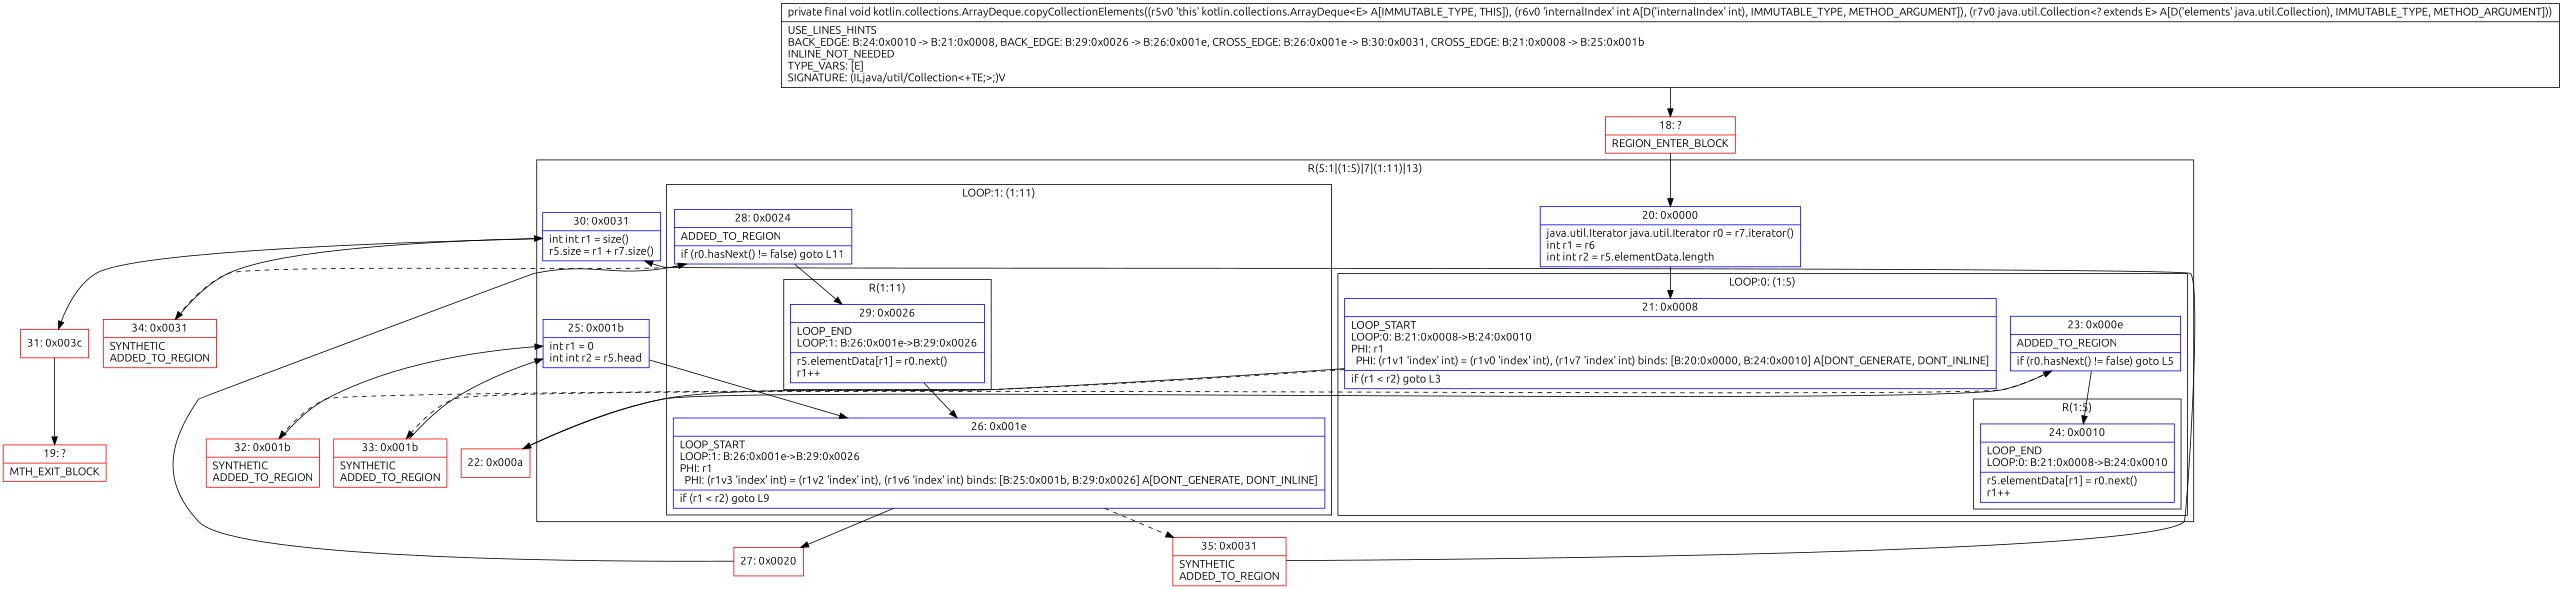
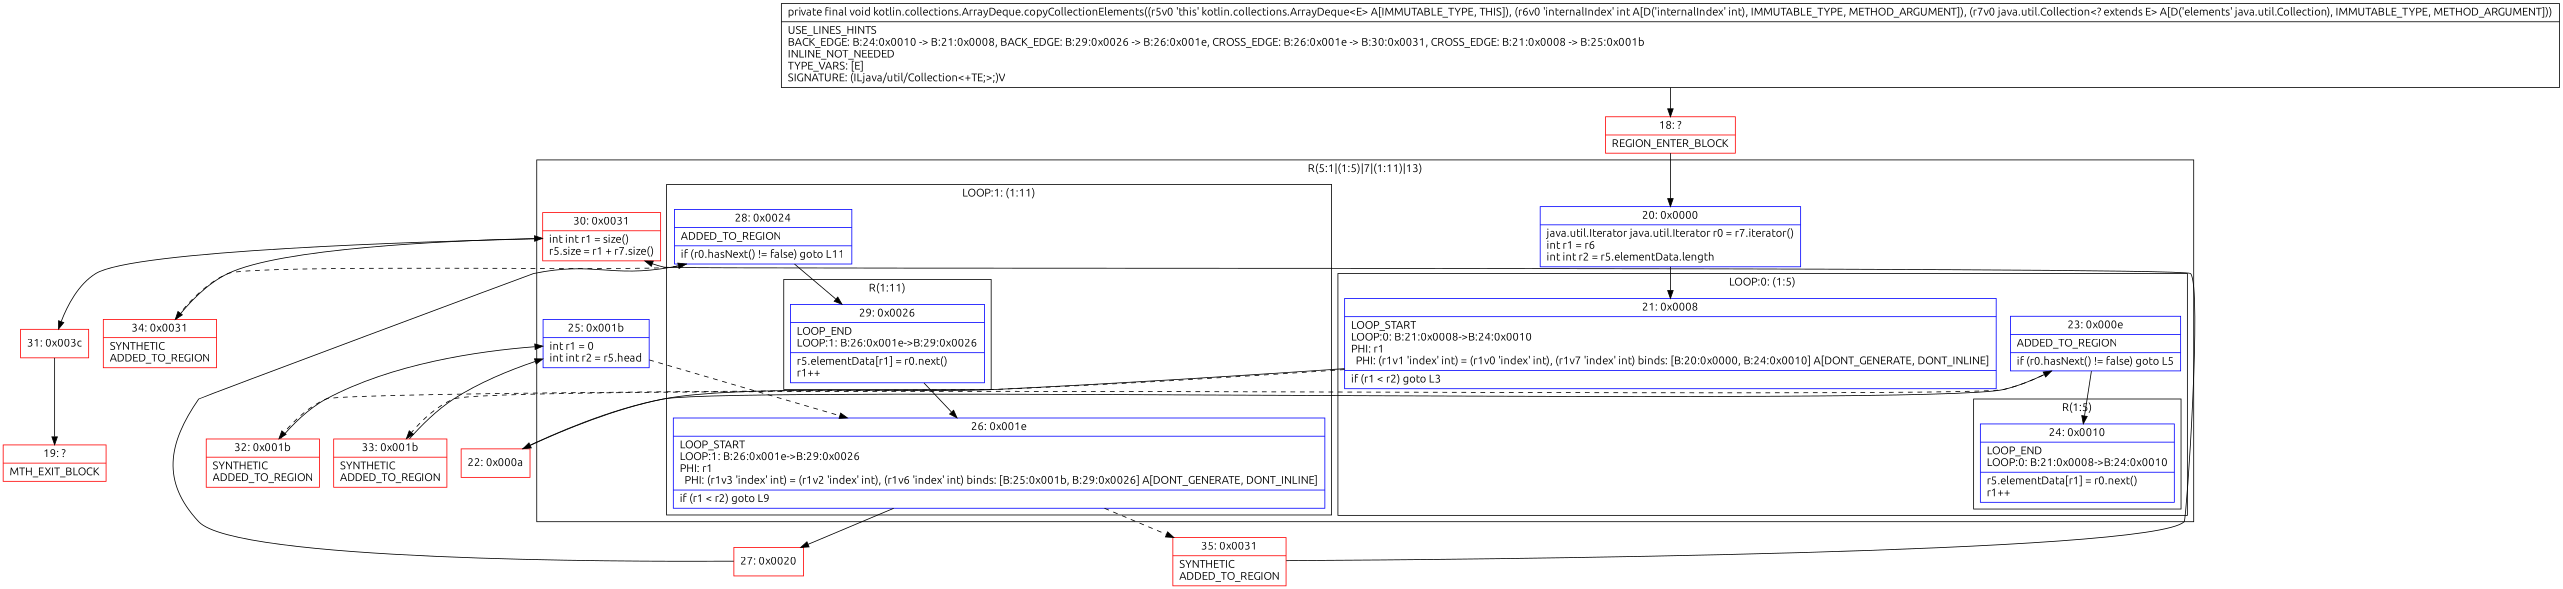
(602, 237) -> (602, 237)
(740, 386) -> (740, 386)
